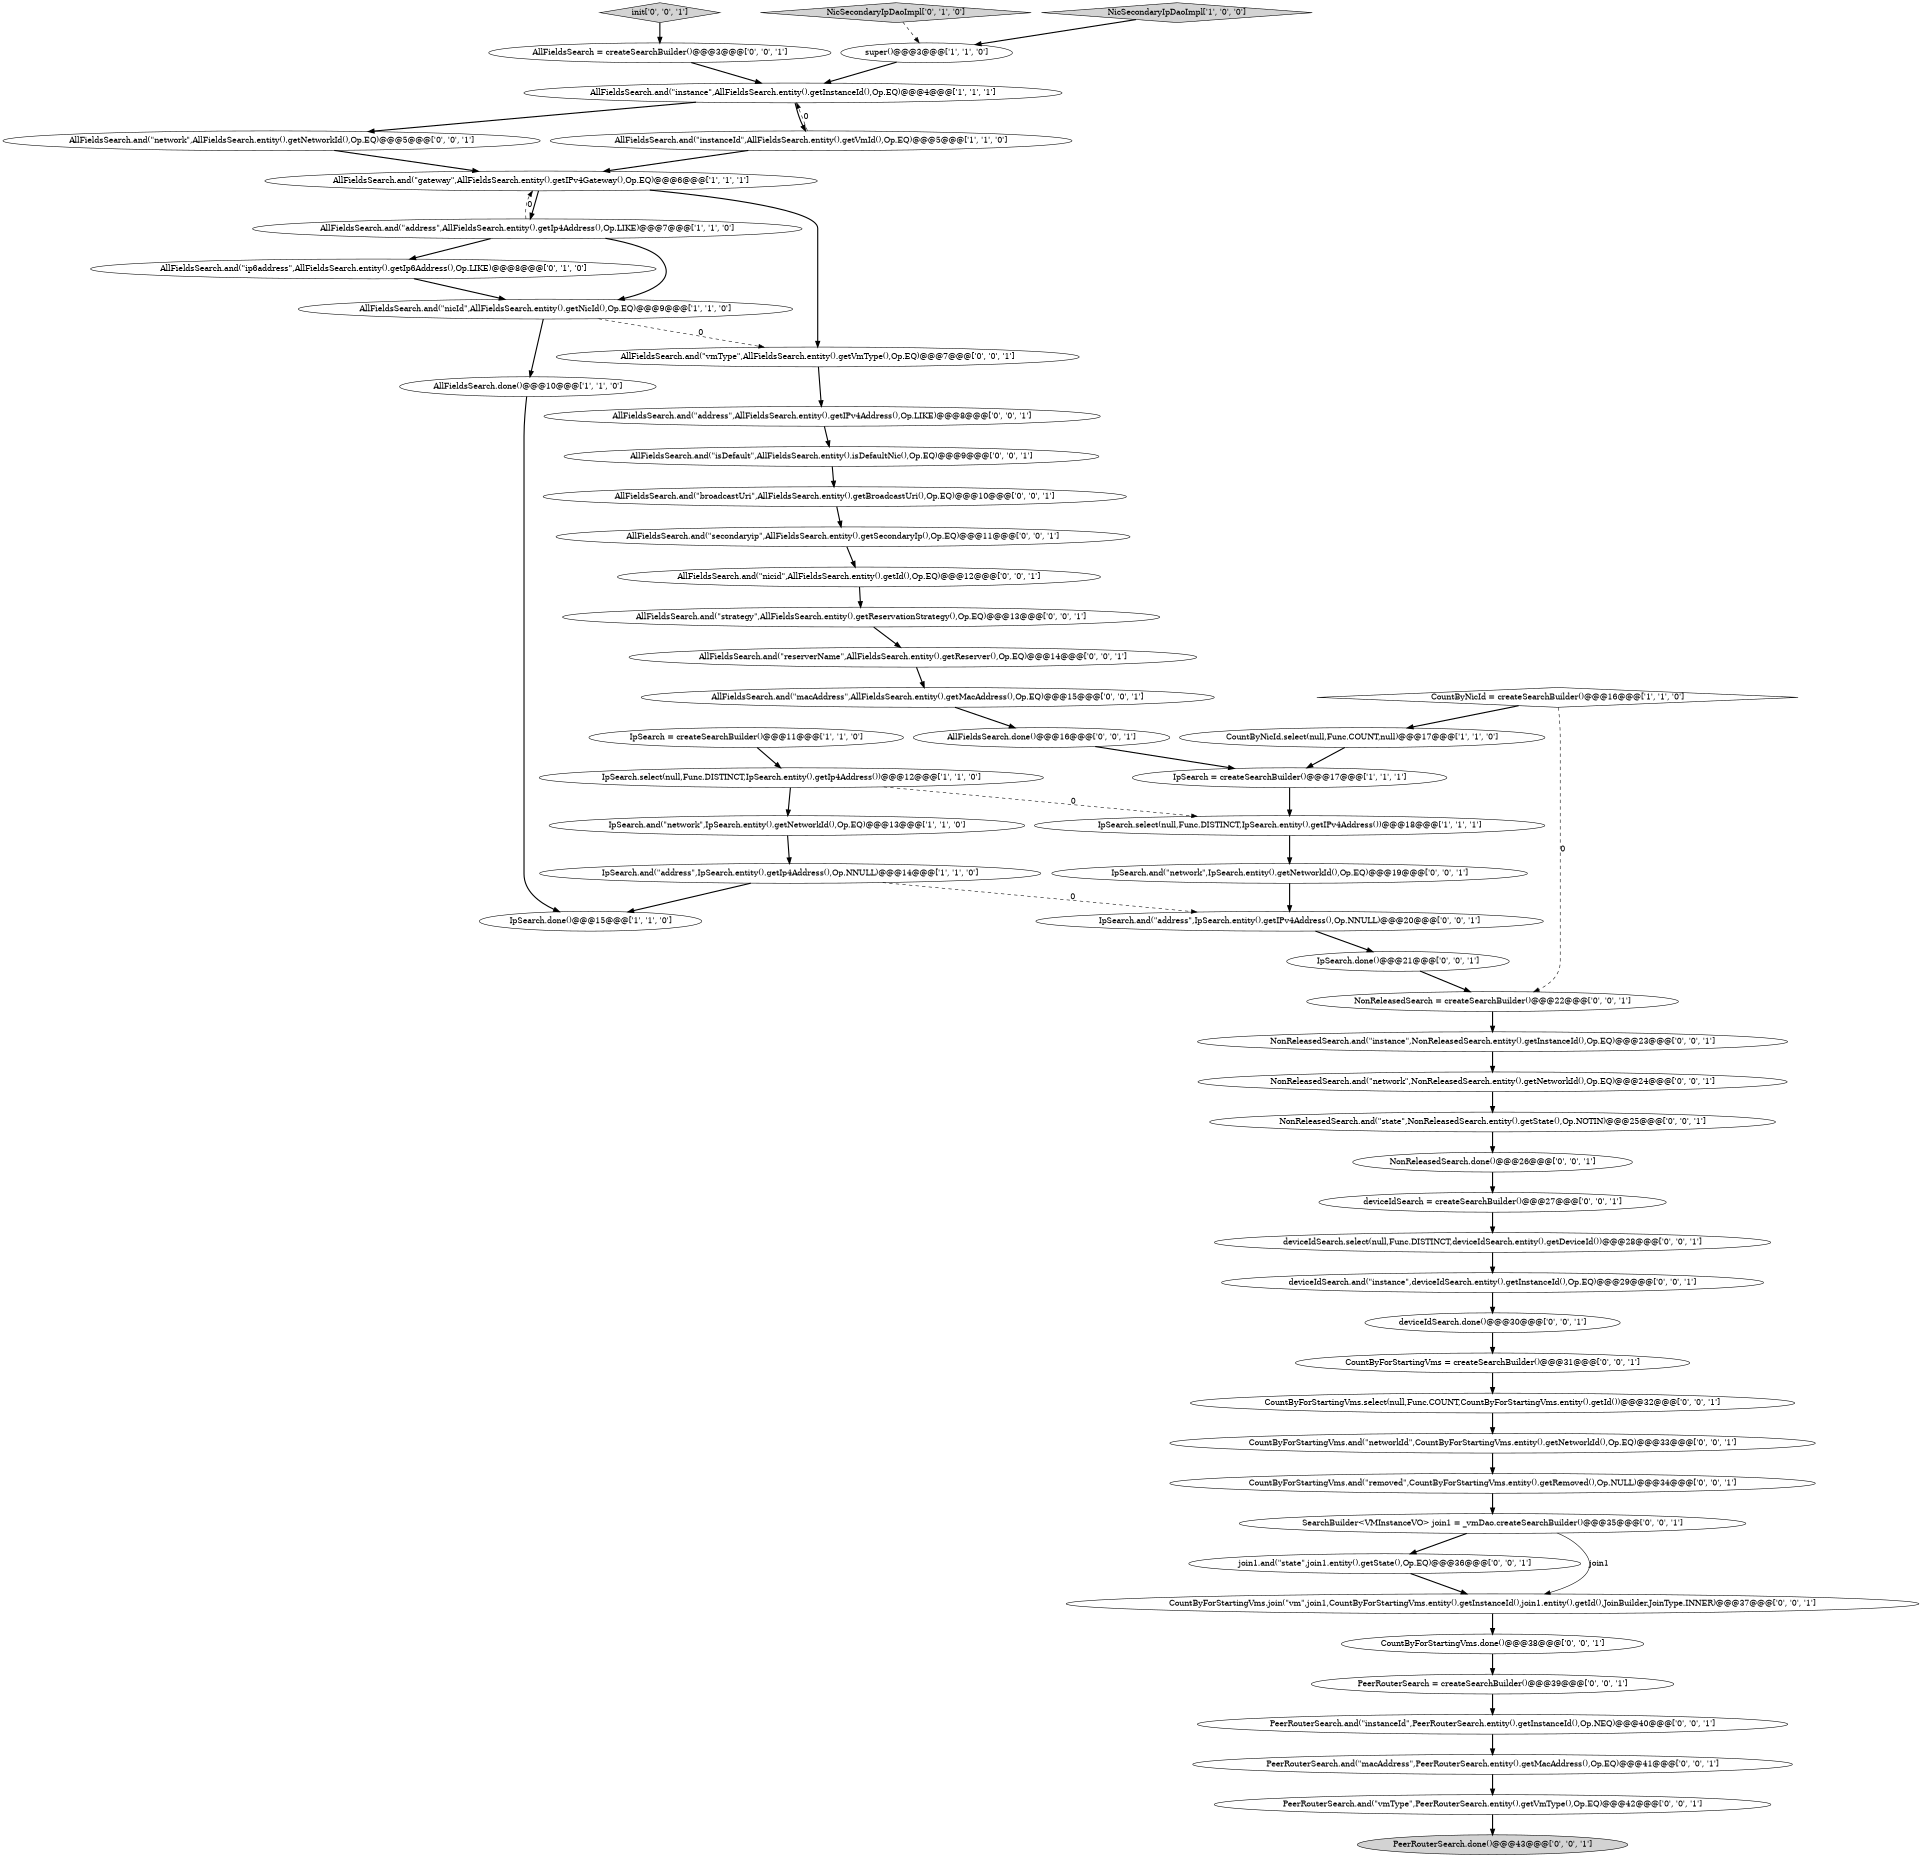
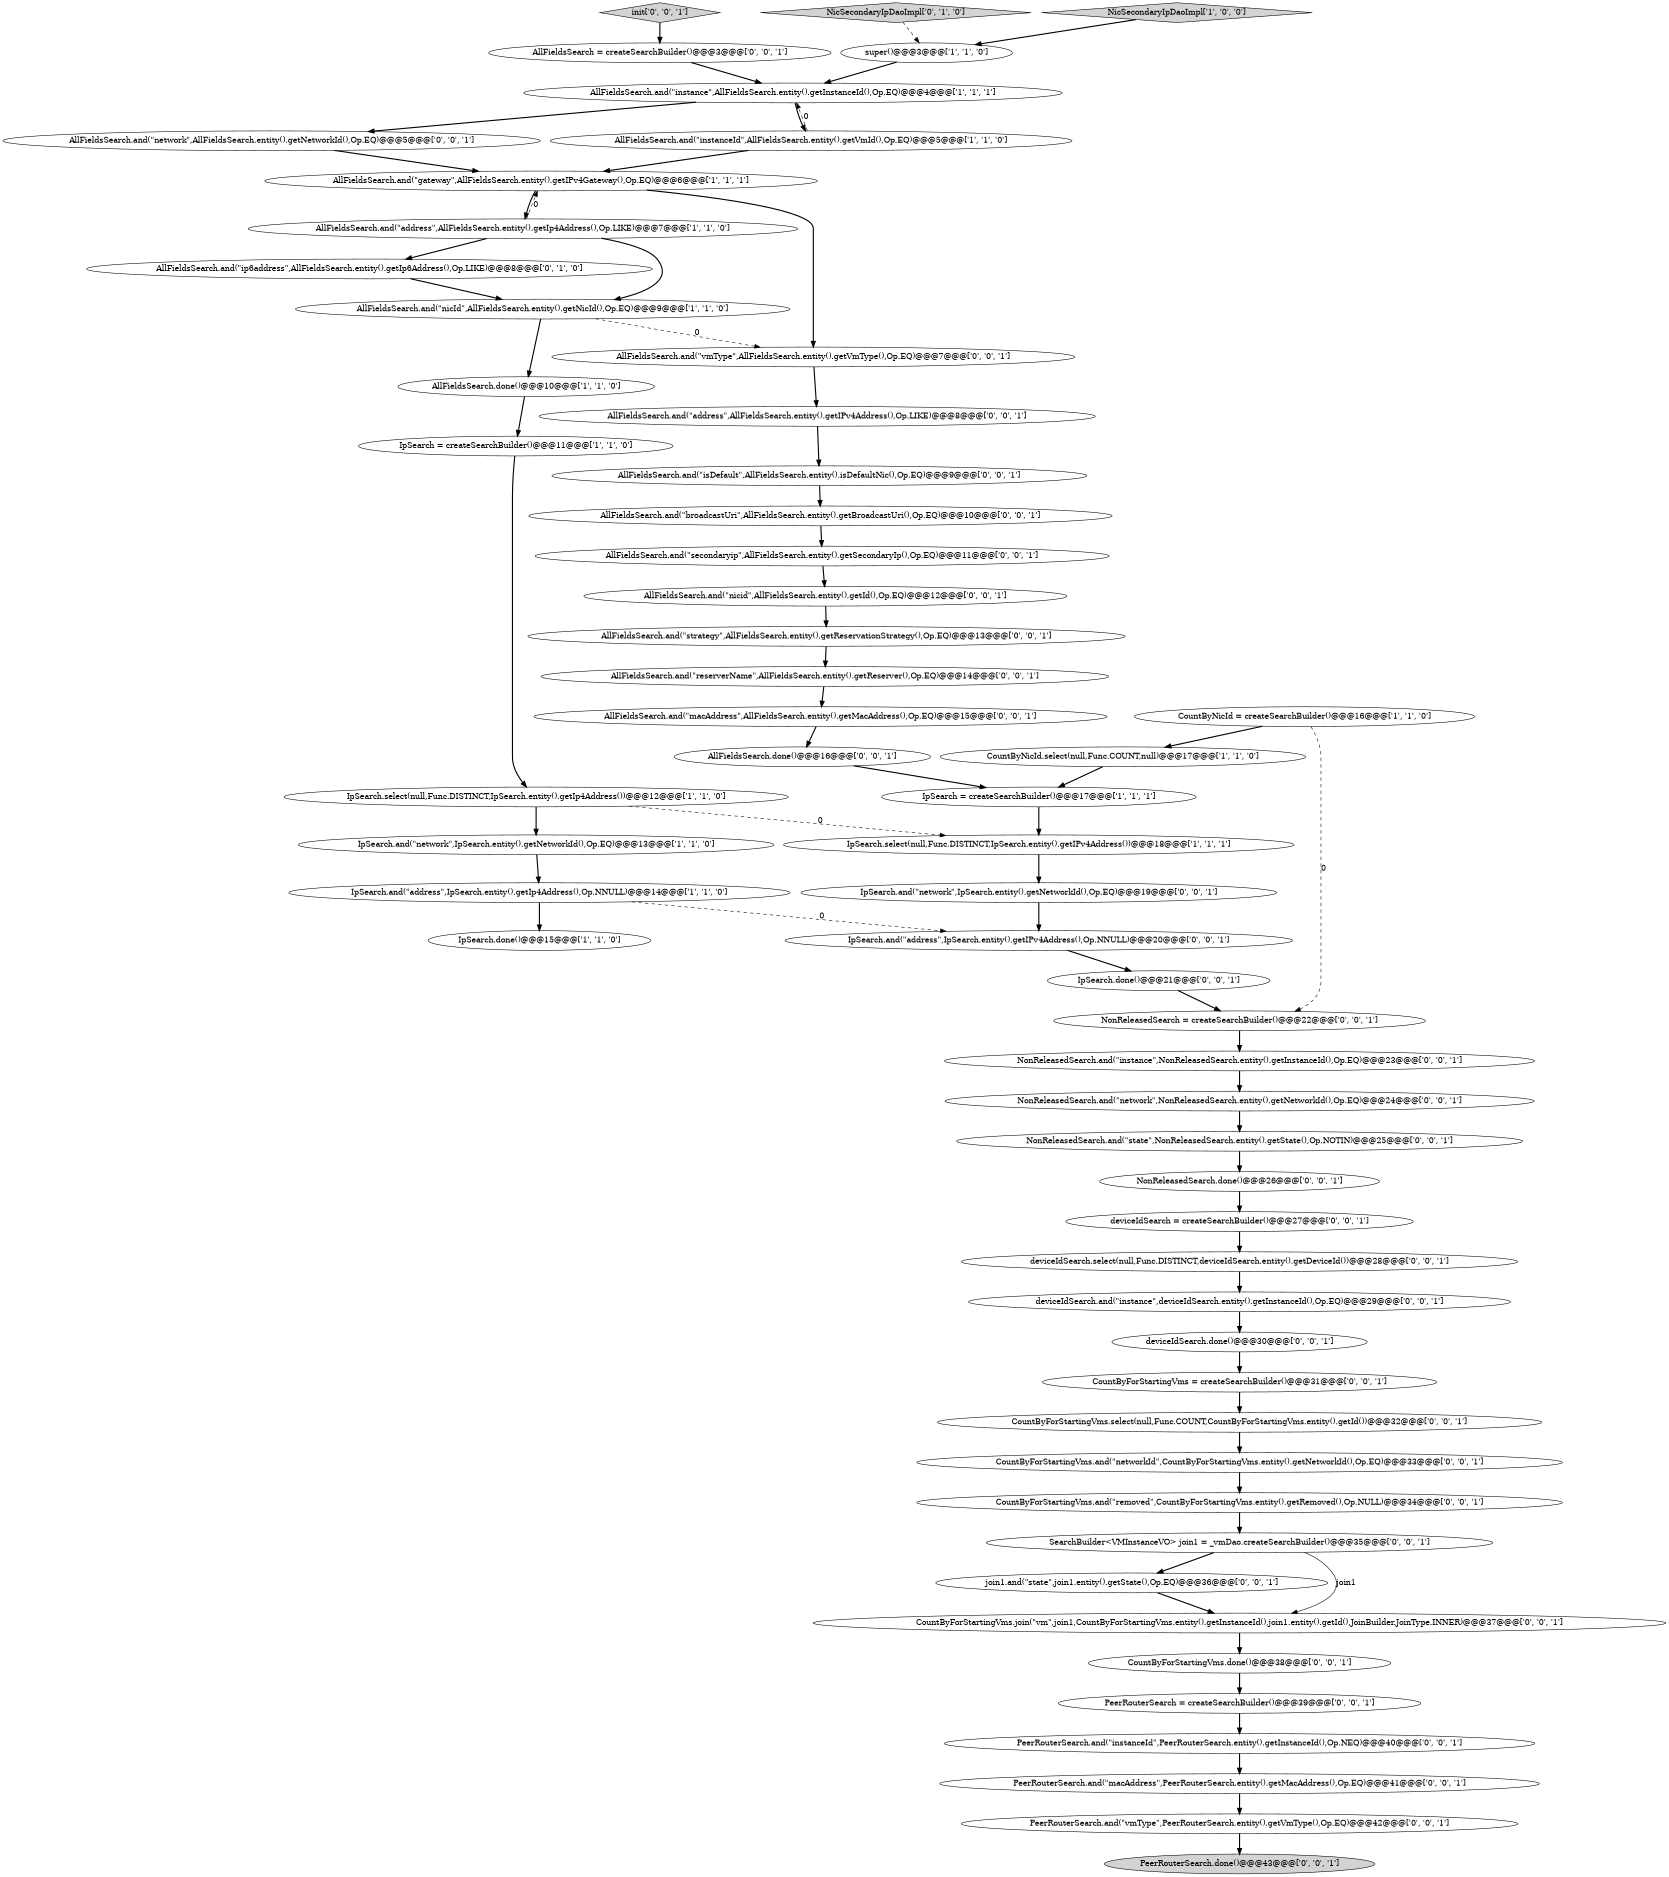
(524, 660) -> (522, 413)
(1557, 697) -> (1304, 717)
